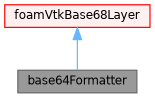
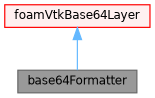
(77, 16) -> (77, 16)
